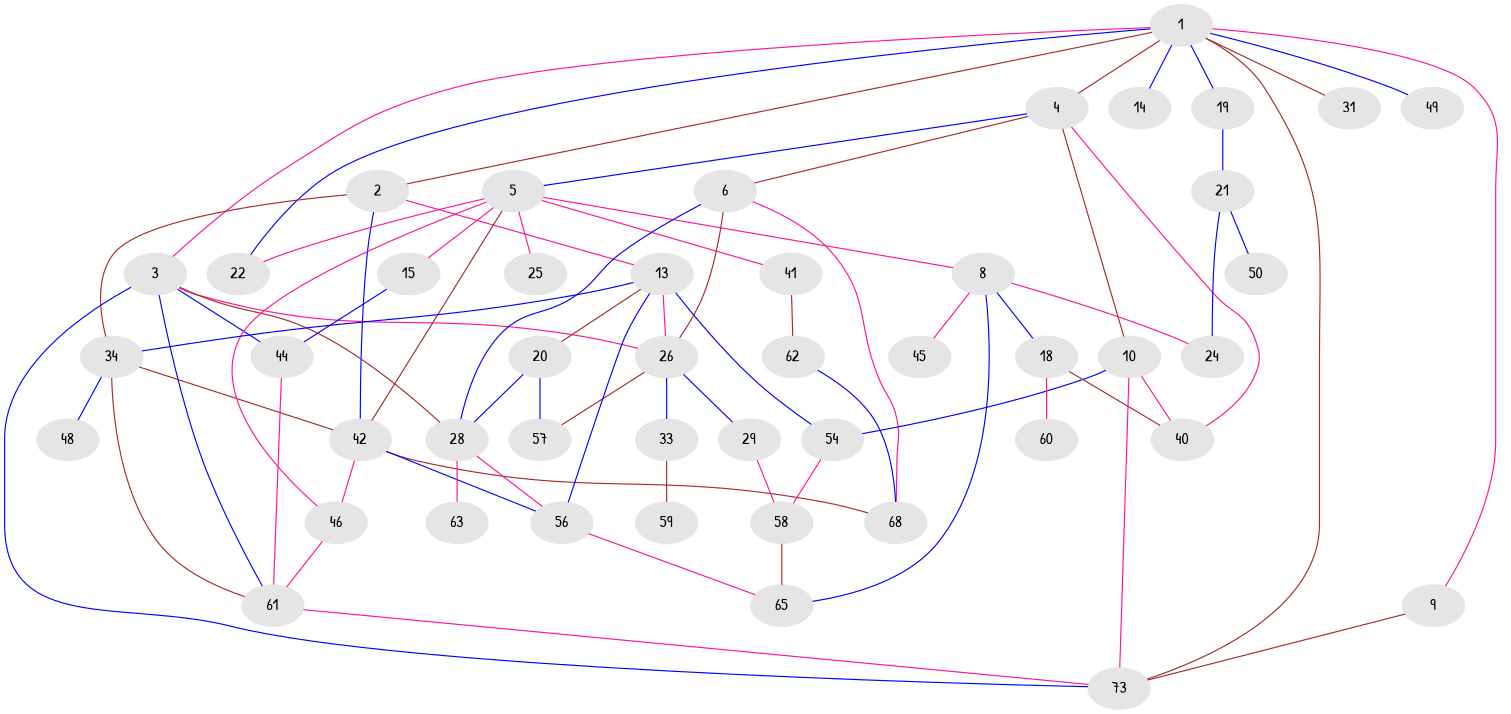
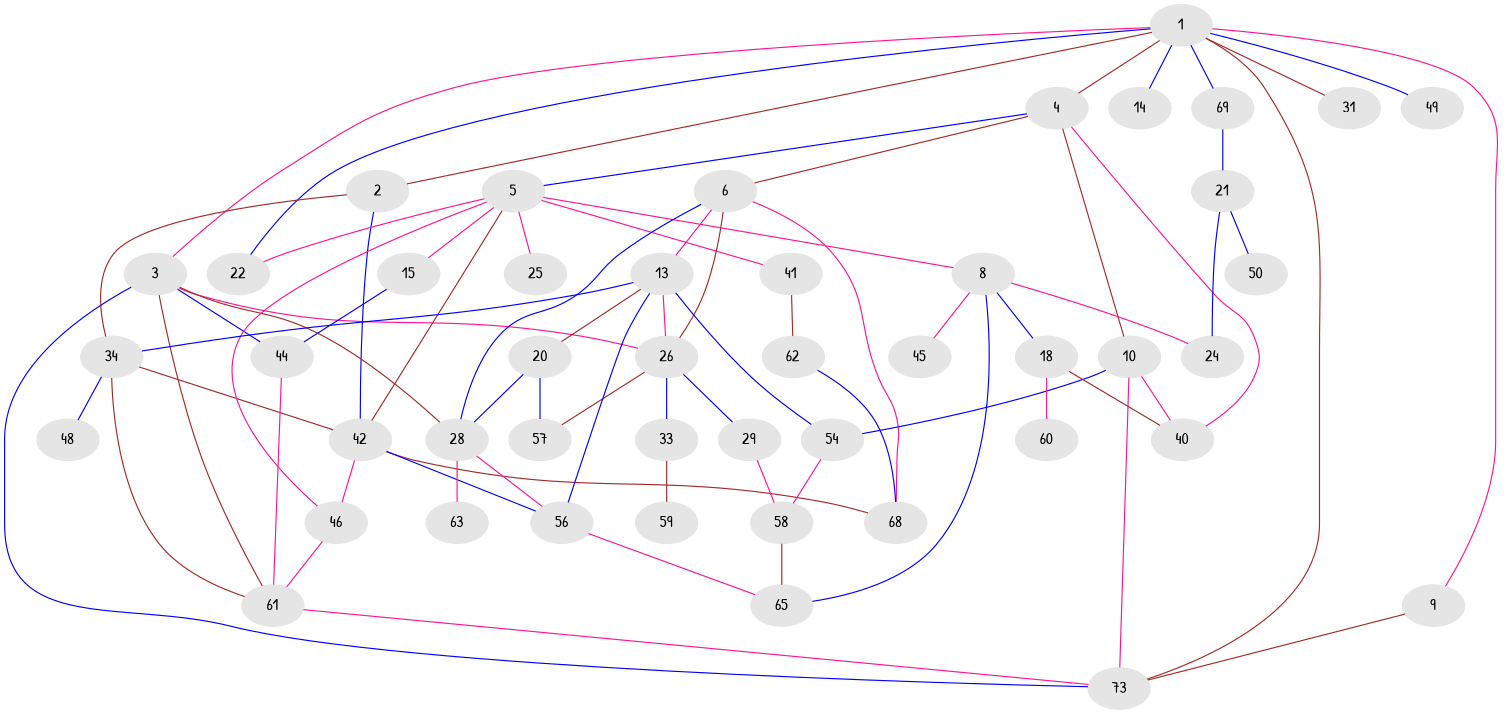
(1223, 108) -> (1223, 108)
(514, 231) -> (694, 233)
(197, 445) -> (197, 445)
